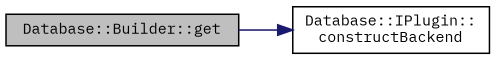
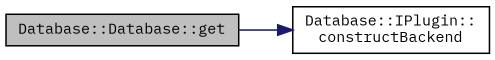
(122, 30) -> (122, 30)
